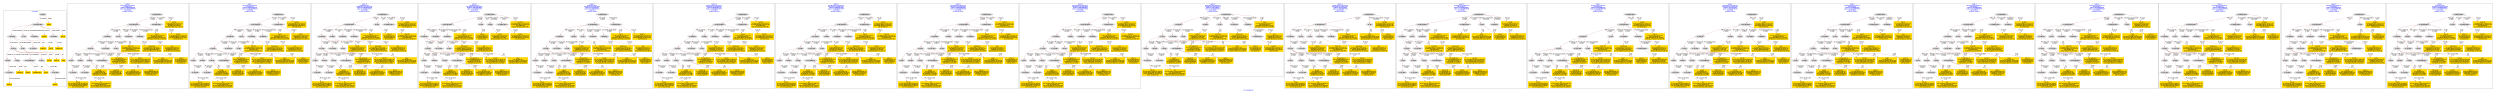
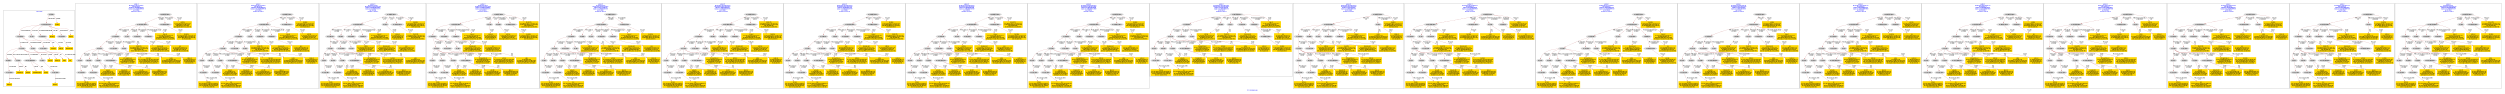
none -> (70, 61)
